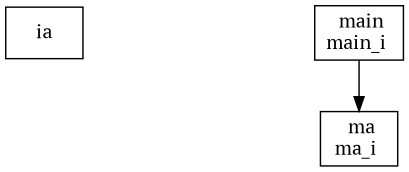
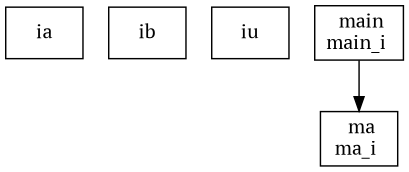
none -> (147, 33)
none -> (250, 33)
